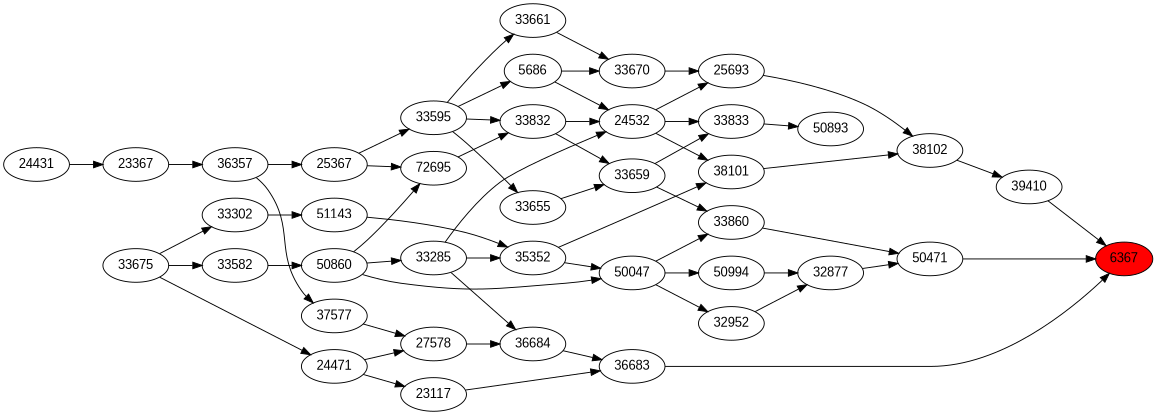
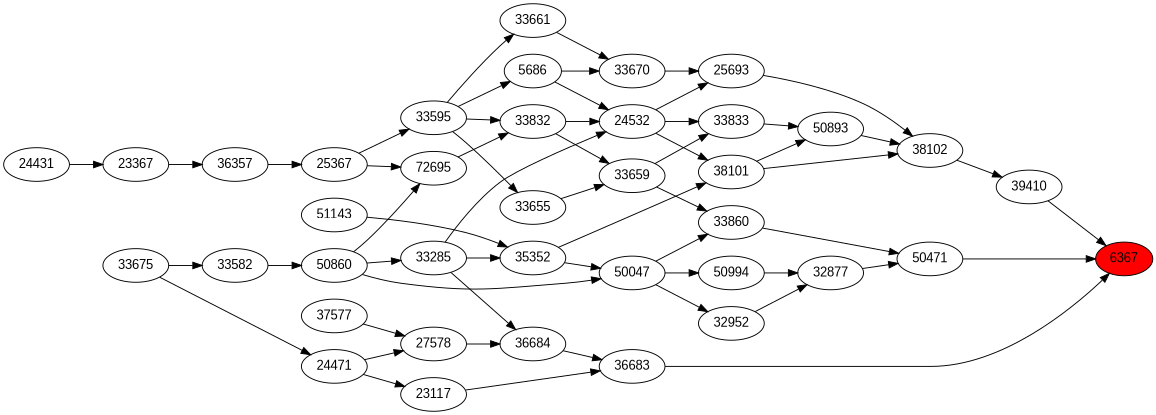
none -> (876, 139)
none -> (777, 152)
(235, 215) -> none
(284, 235) -> none
